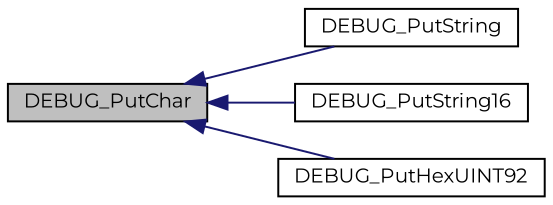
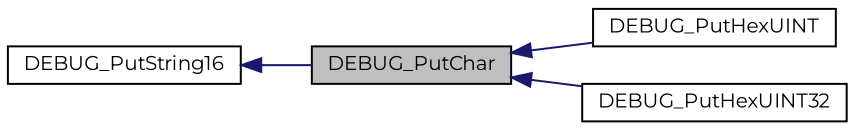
(411, 28) -> (714, 28)
(261, 103) -> (286, 65)
(411, 178) -> (714, 103)
